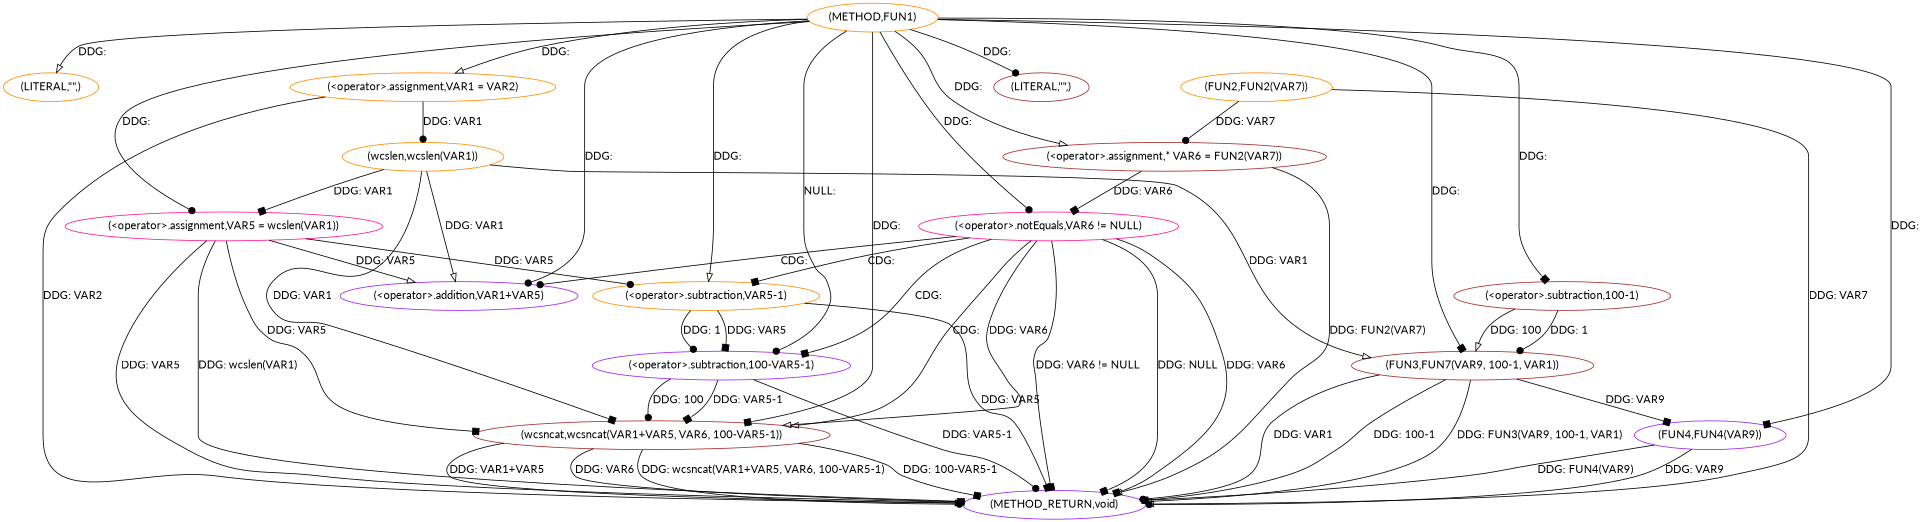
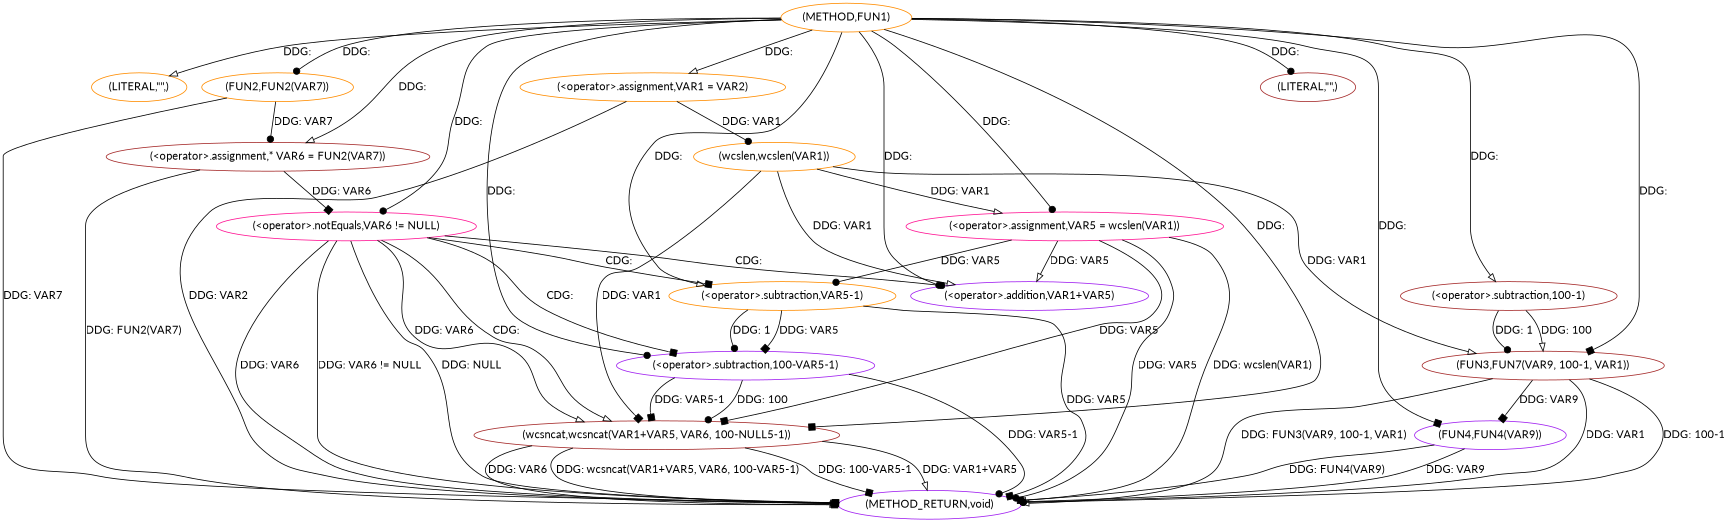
none -> (536, 23)
(1396, 37) -> (1394, 47)
(325, 189) -> (905, 192)
(821, 192) -> (503, 192)
(652, 435) -> (657, 435)
